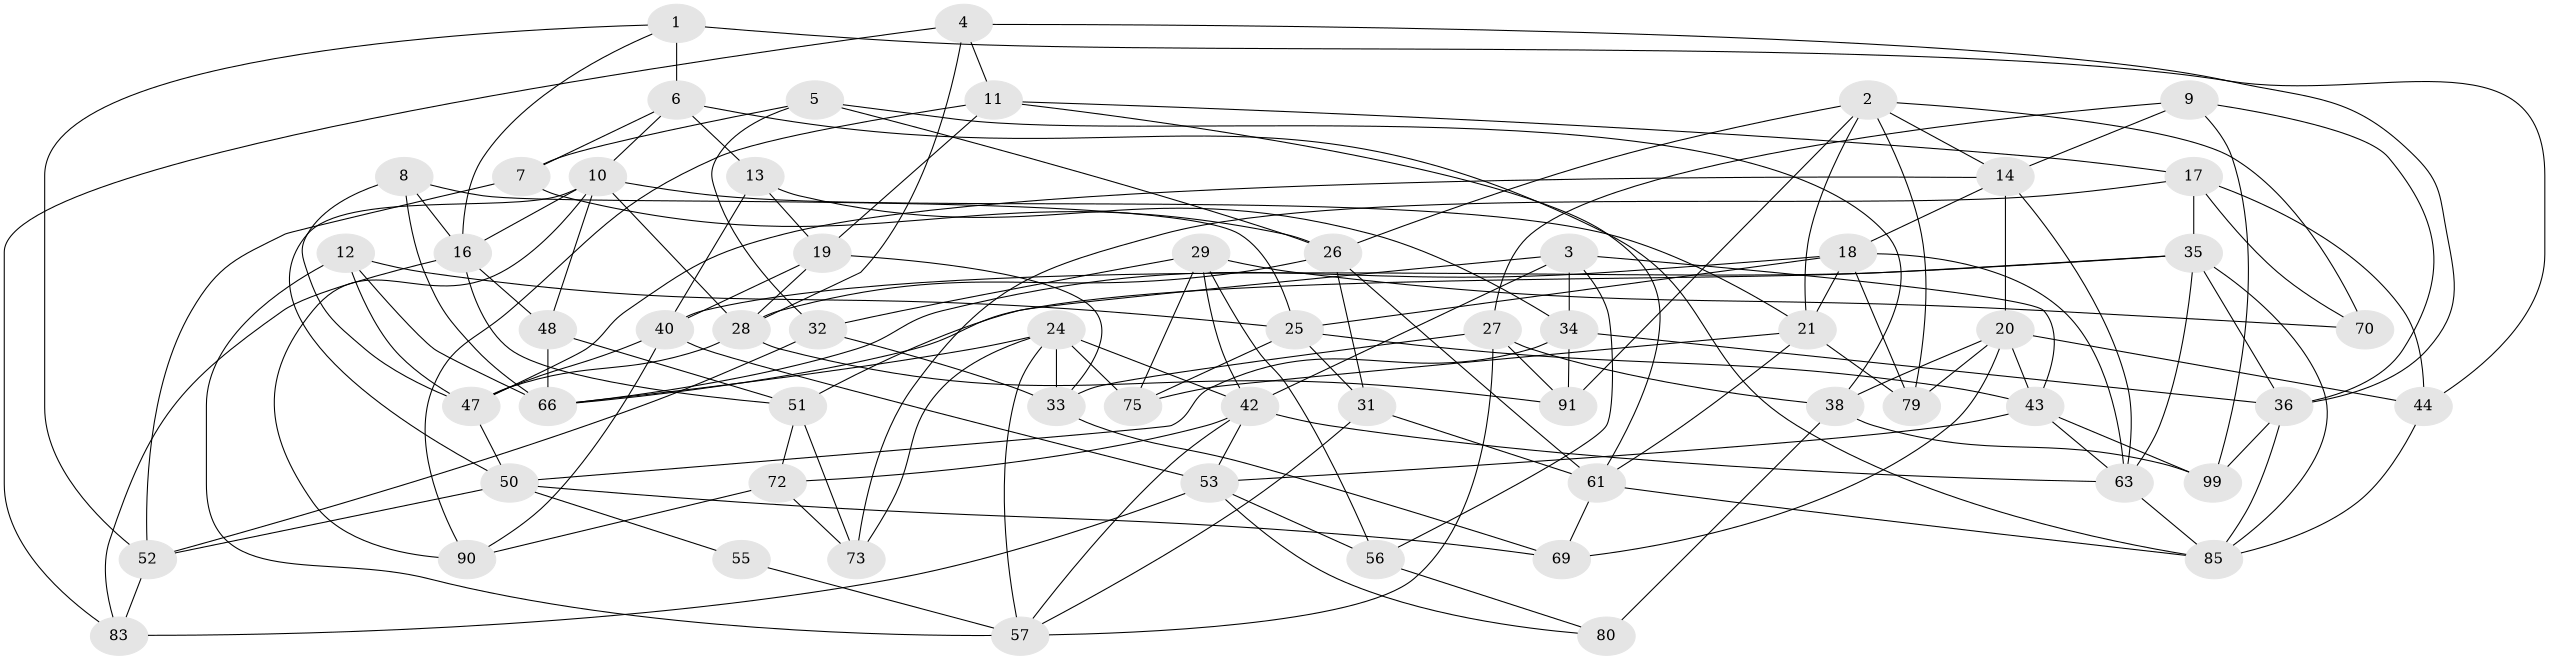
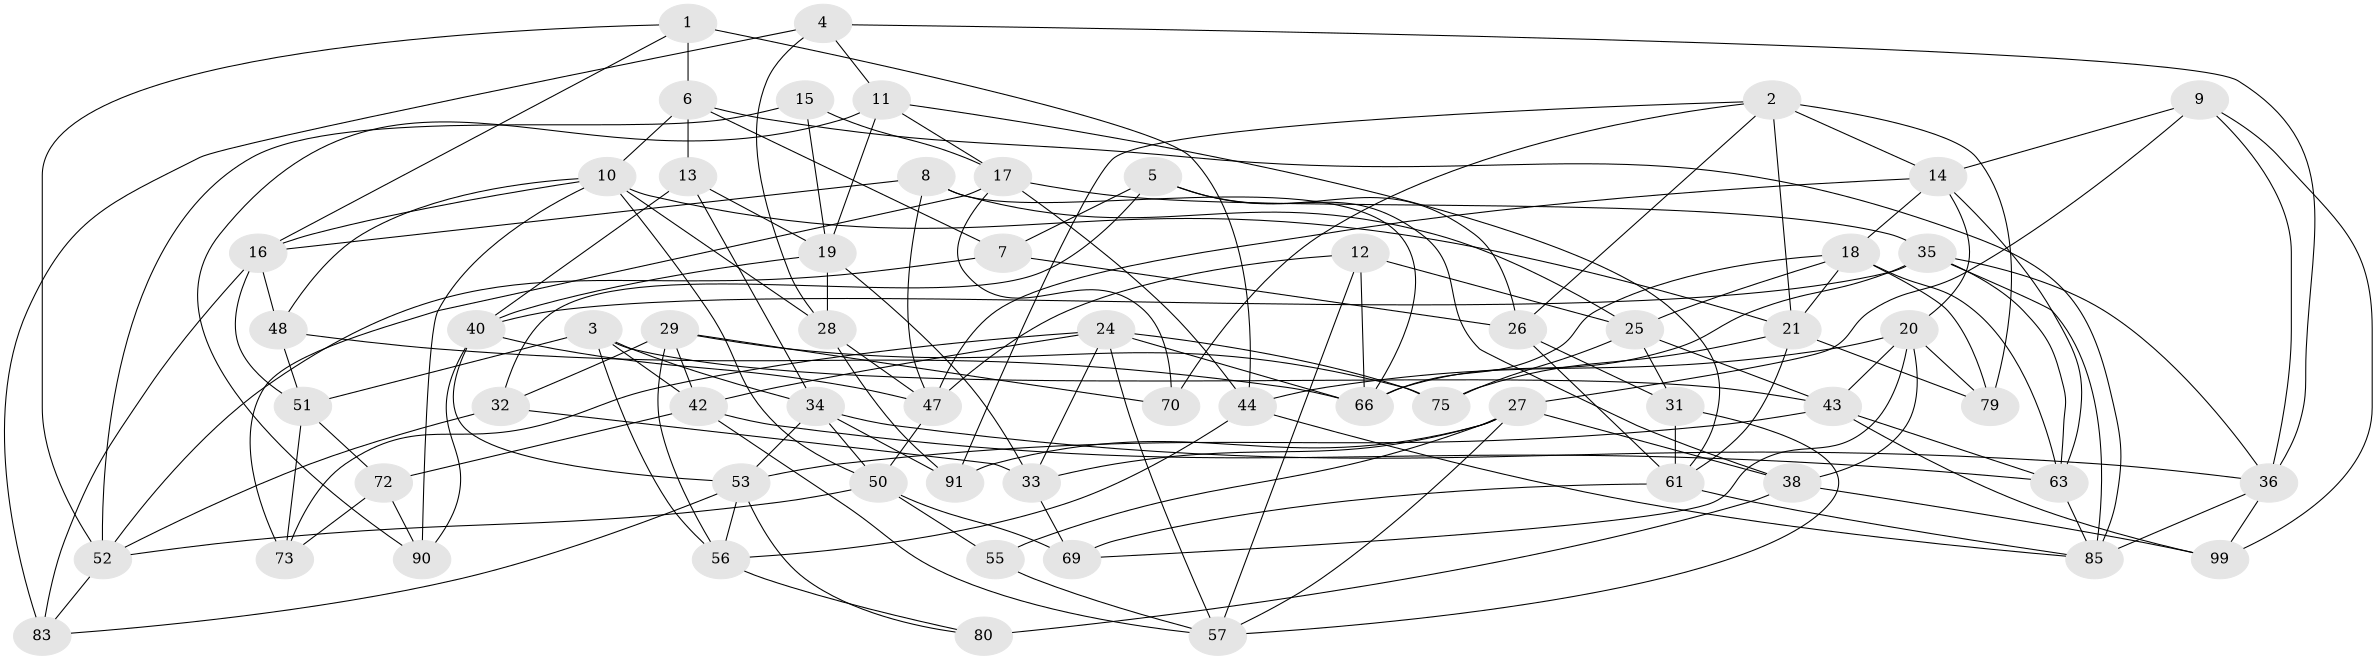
none -> (805, 100)
(1034, 282) -> none
(1230, 445) -> (777, 446)
none -> (1257, 483)
none -> (1011, 519)
